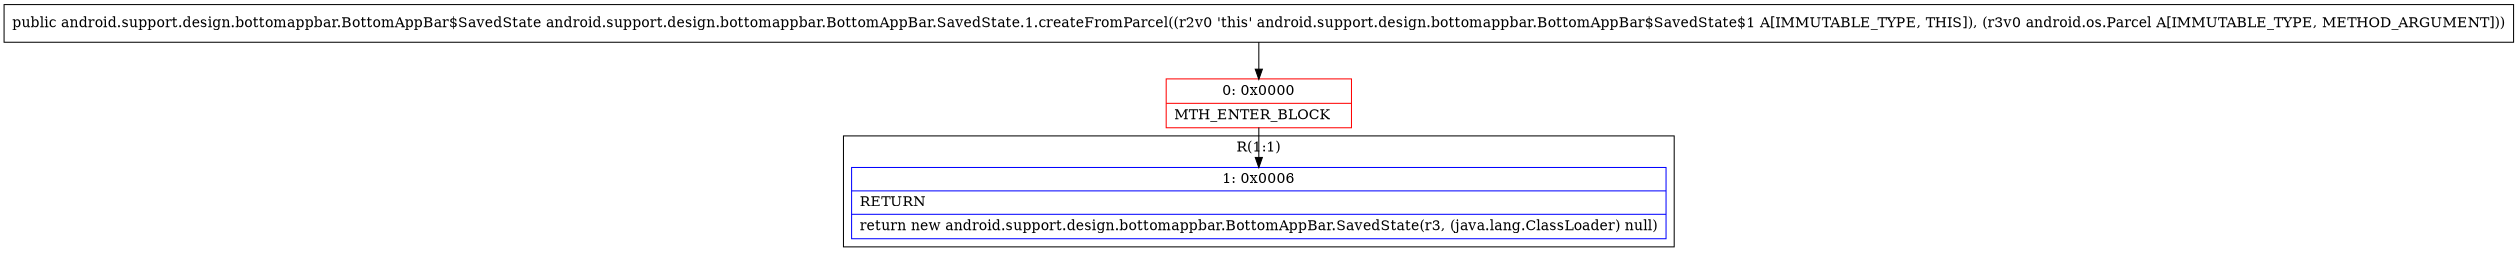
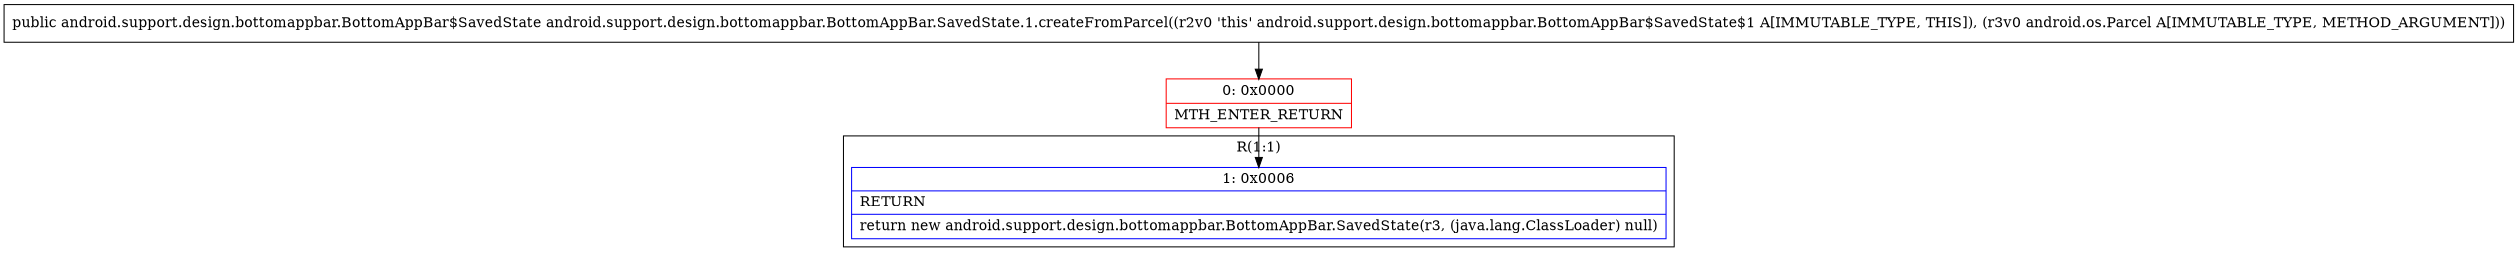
(1253, 115) -> (1259, 115)
